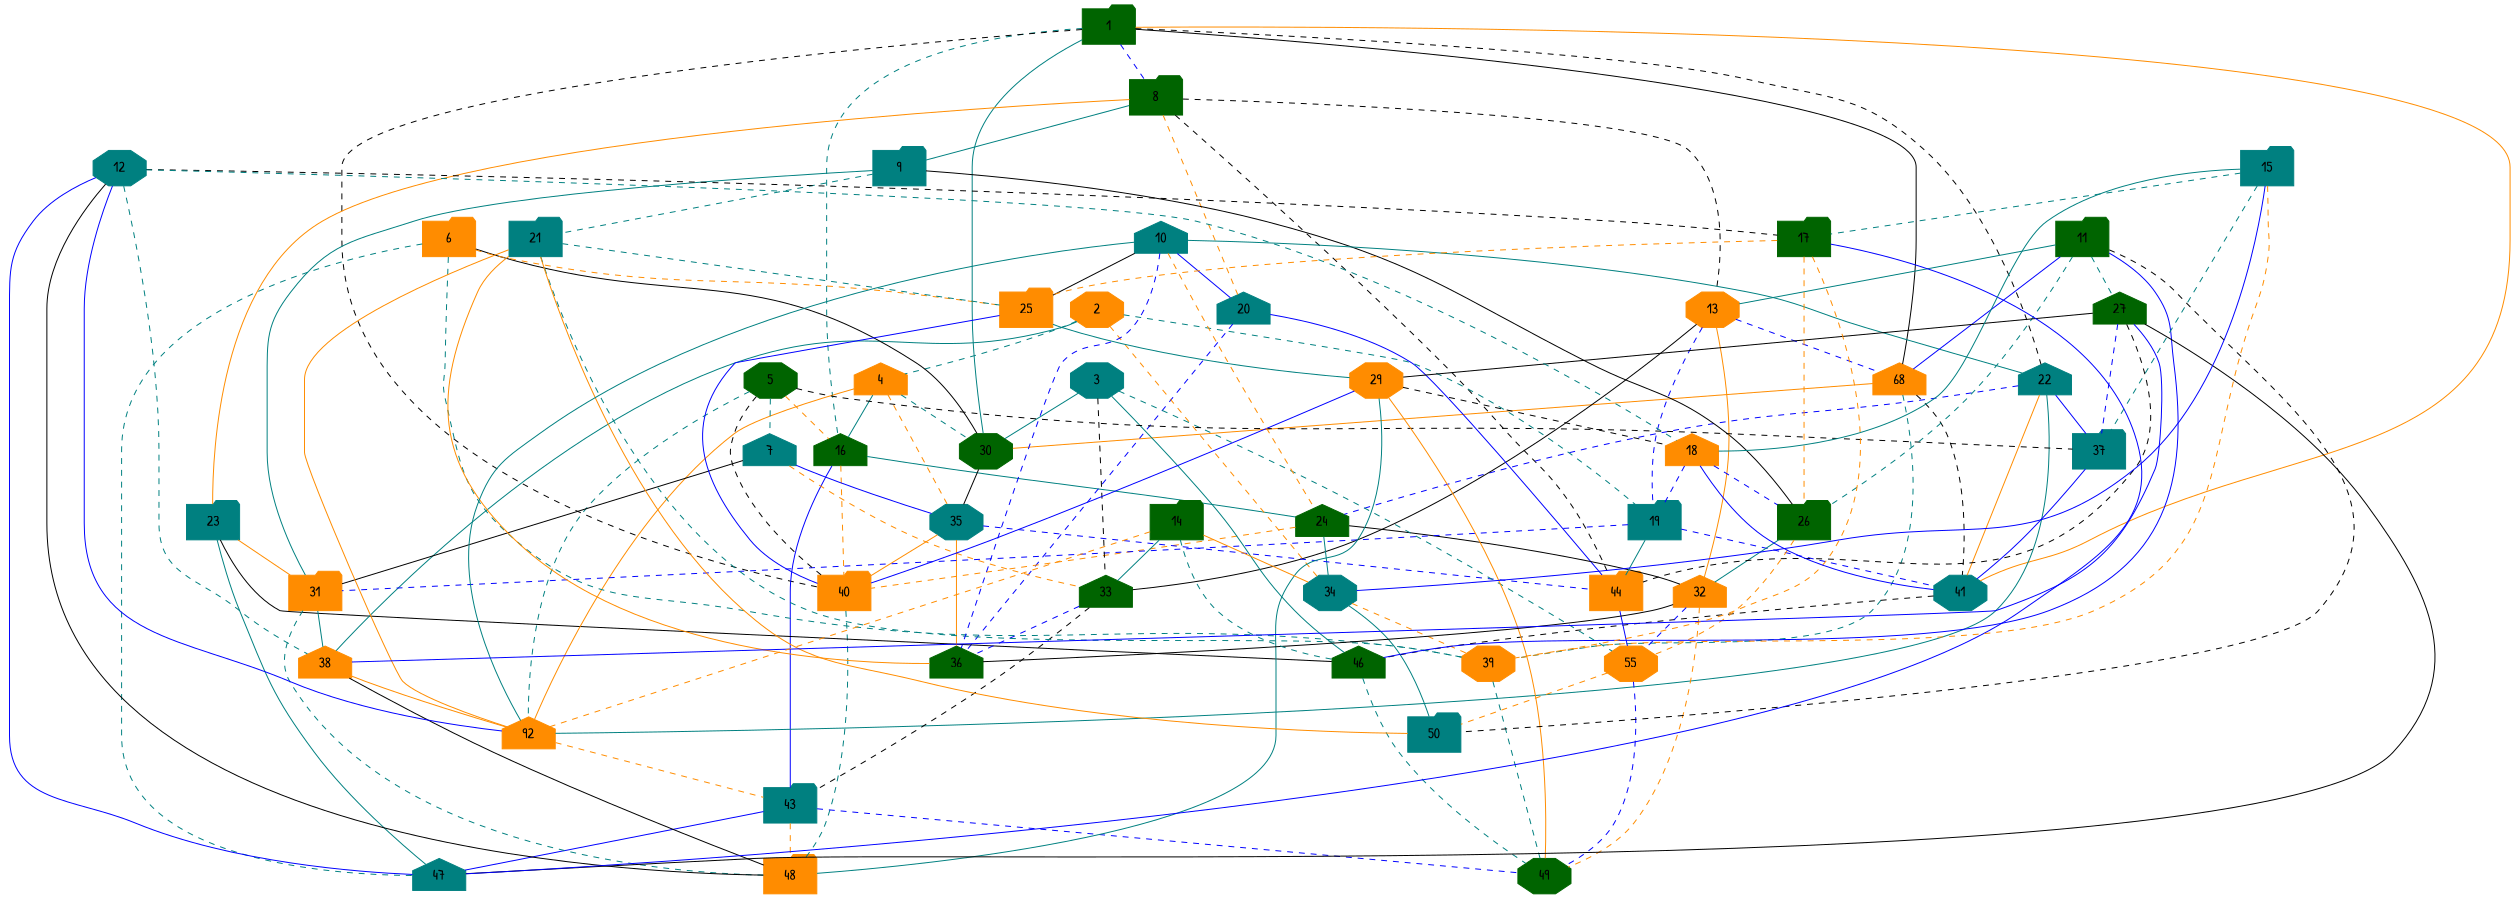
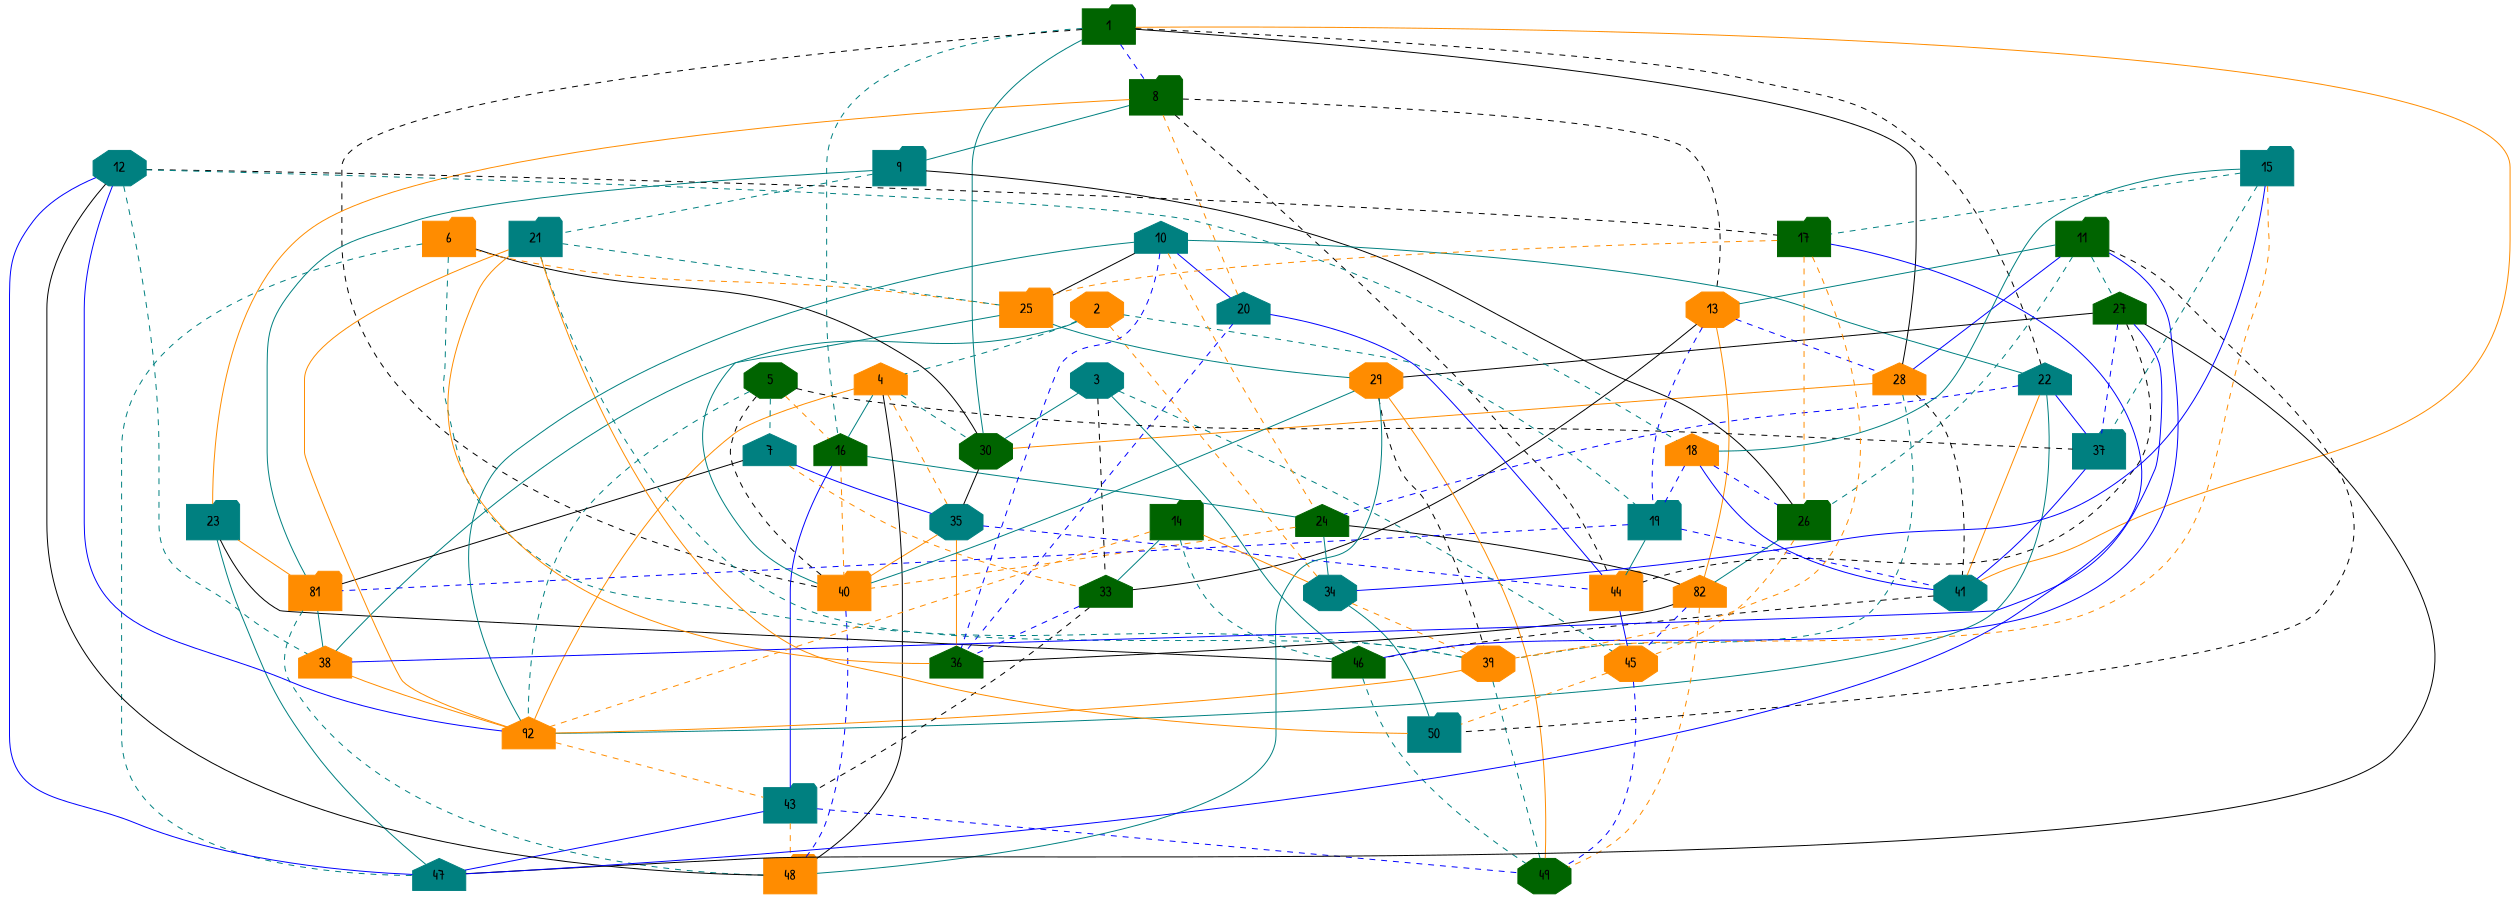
(723, 378) -> (723, 378)
(1899, 381) -> (1899, 381)
(1535, 416) -> (1435, 519)
(1127, 486) -> (1127, 486)
(315, 593) -> (315, 593)
(1700, 593) -> (1700, 593)
(1631, 664) -> (1631, 664)
none -> (1010, 714)
(844, 738) -> (844, 738)
(553, 779) -> (902, 655)
